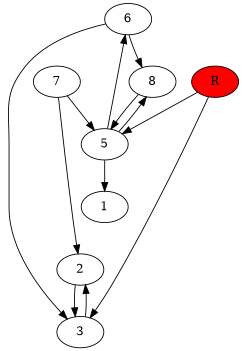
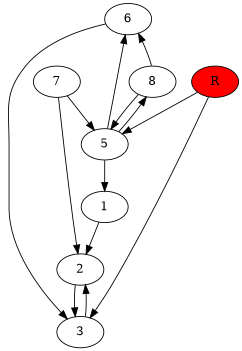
(133, 47) -> (147, 53)
none -> (94, 234)
